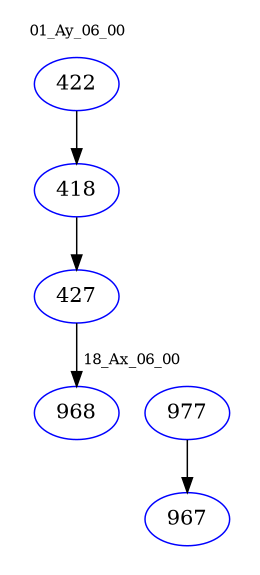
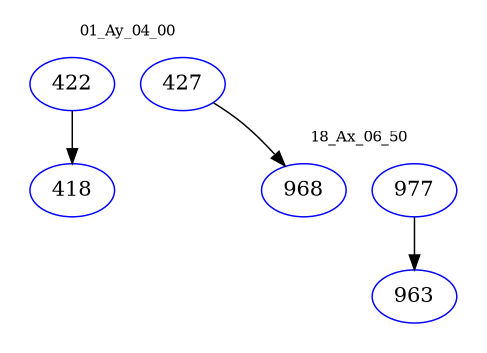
(77, 32) -> (128, 32)
(77, 236) -> none
(132, 361) -> (359, 138)
(187, 519) -> (414, 296)
